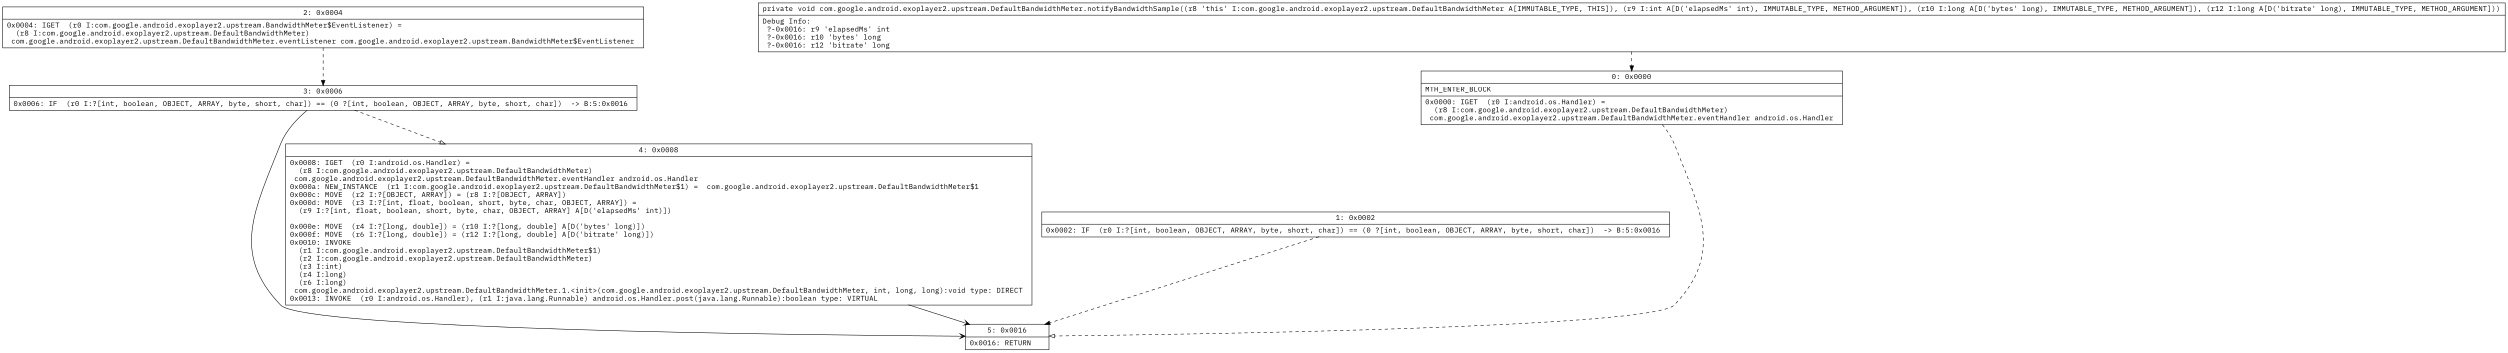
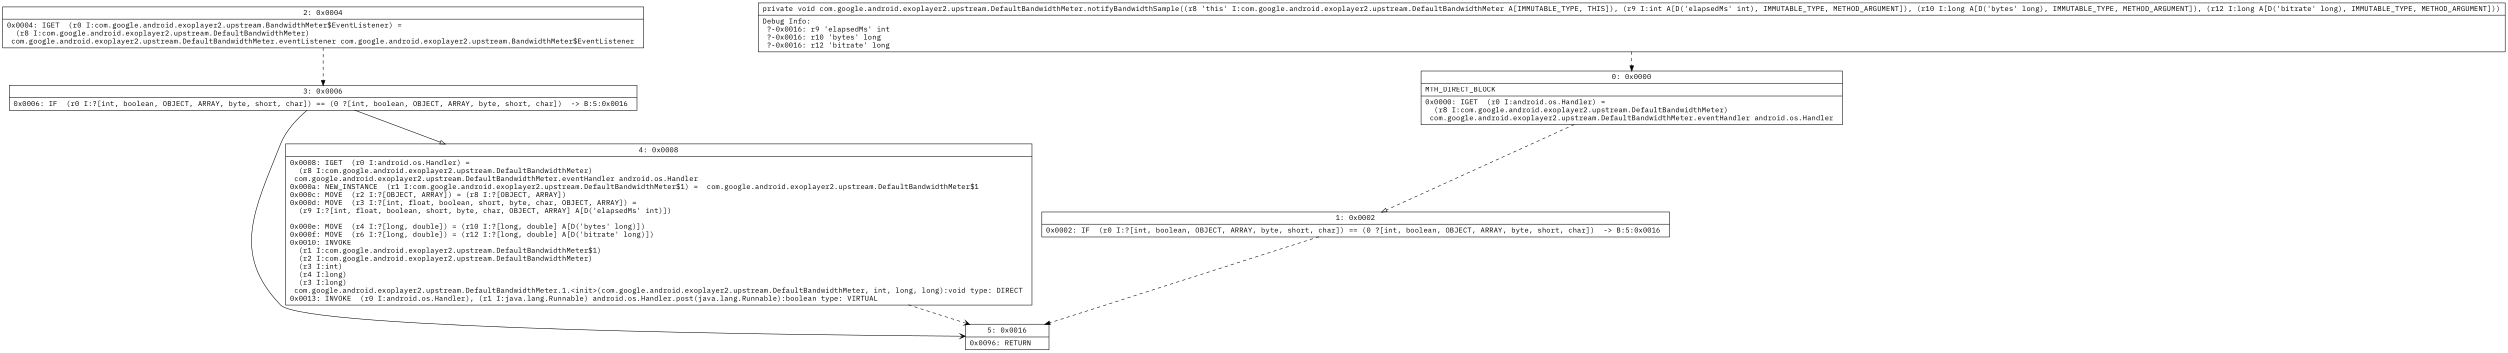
(1458, 89) -> (1461, 89)
(397, 126) -> (397, 126)
(319, 282) -> (319, 282)
(936, 314) -> (936, 314)
(1464, 326) -> (1480, 167)
(1007, 343) -> (1007, 343)
